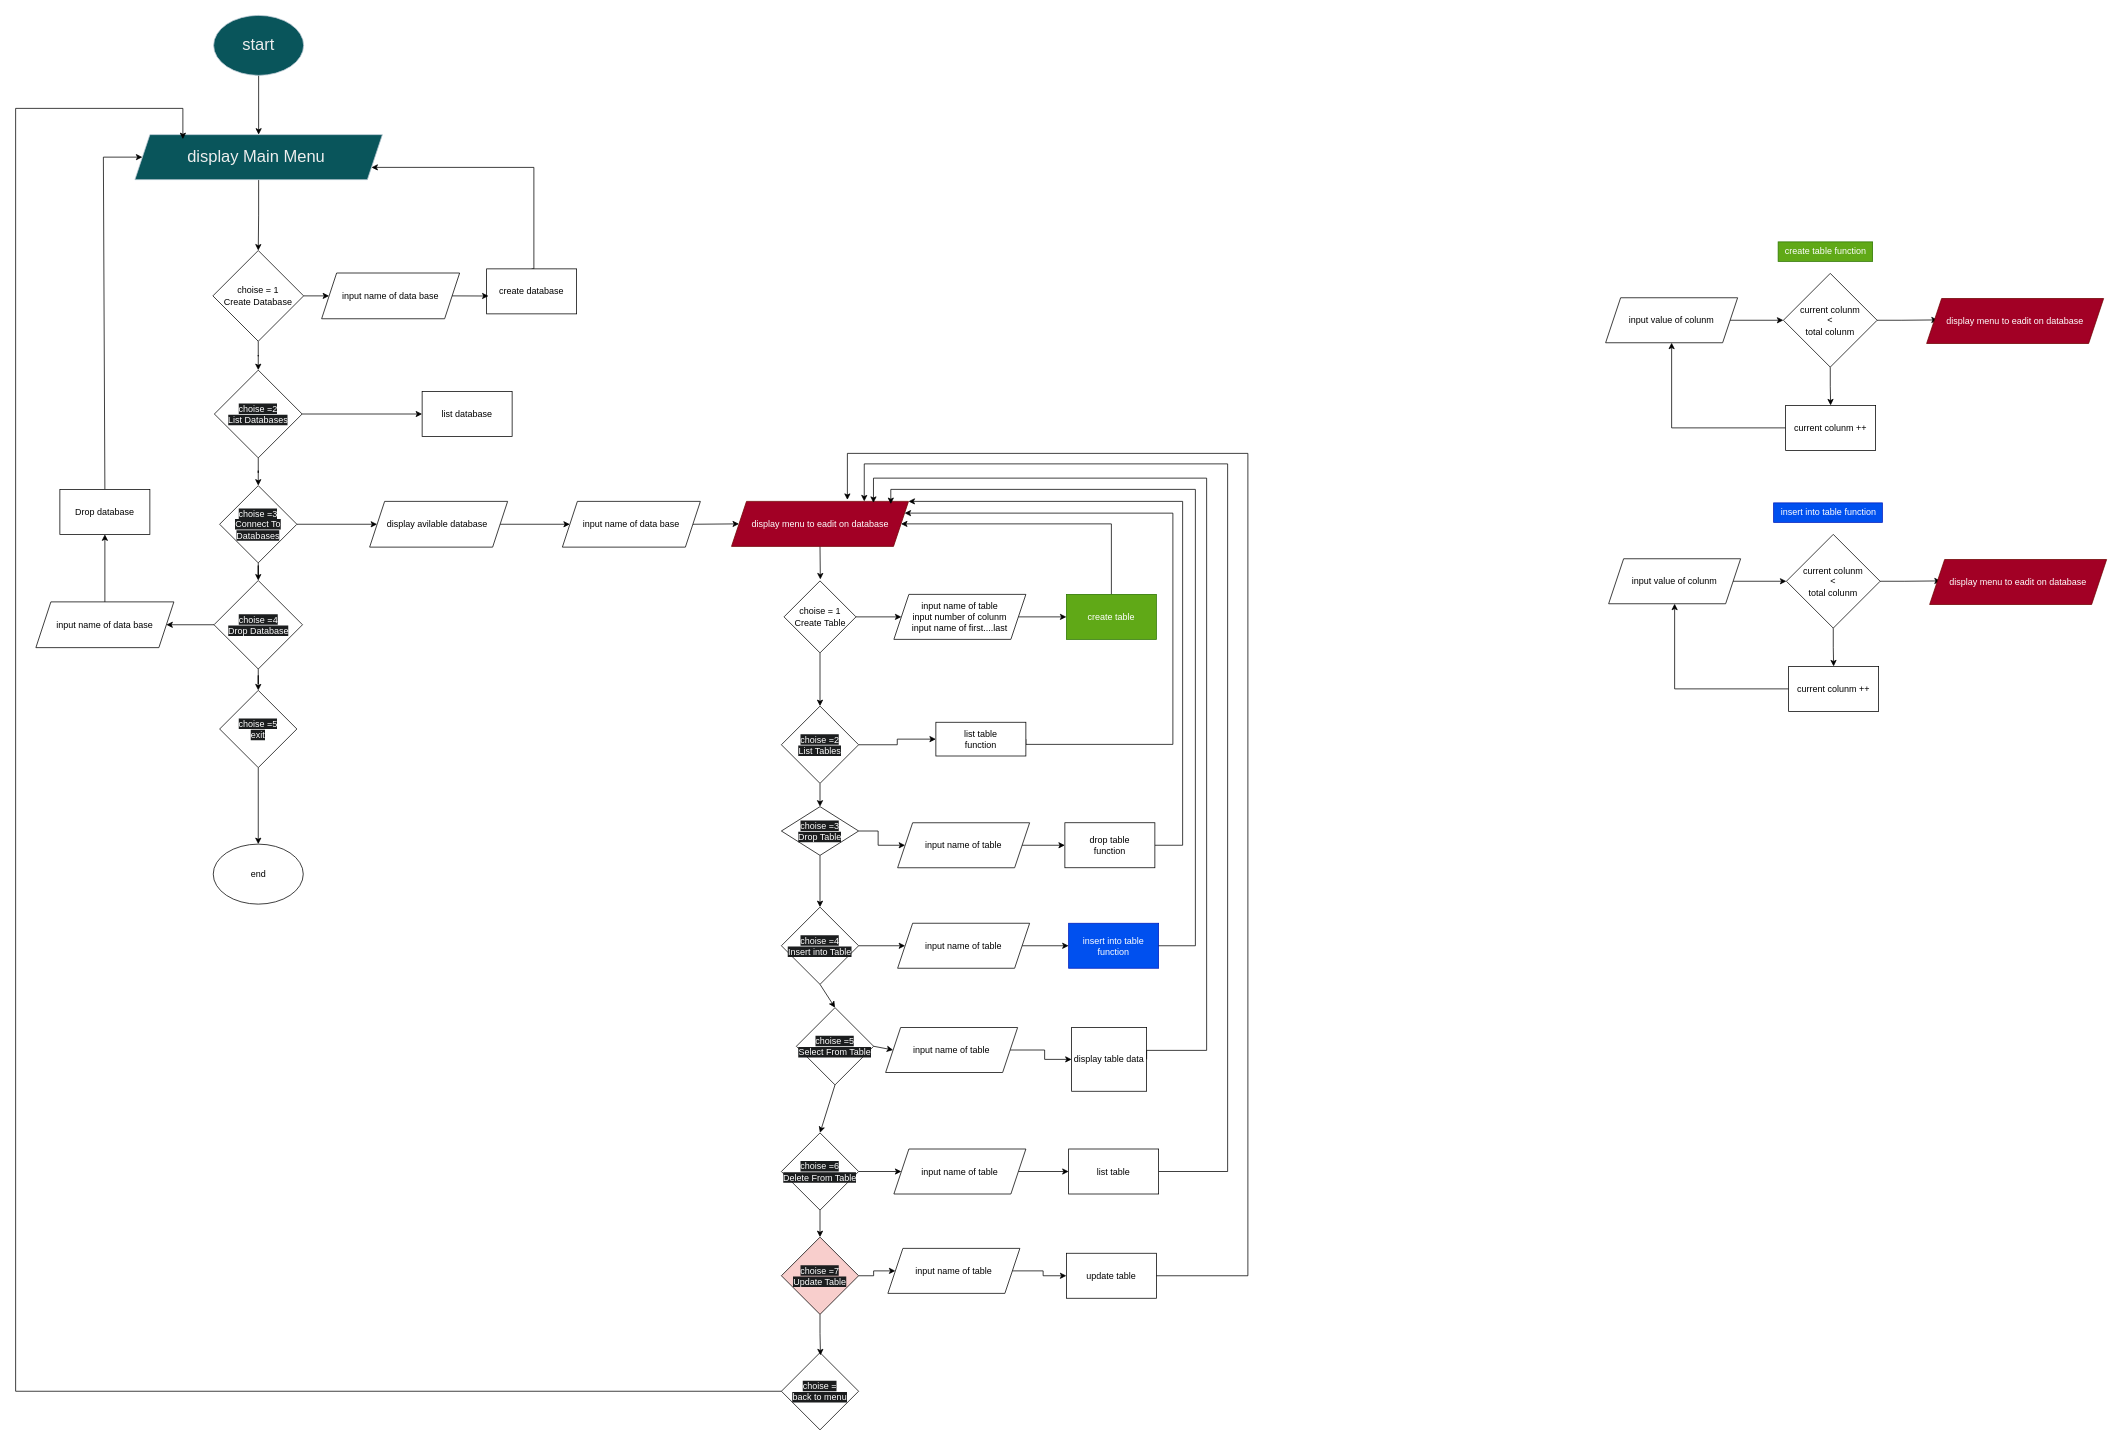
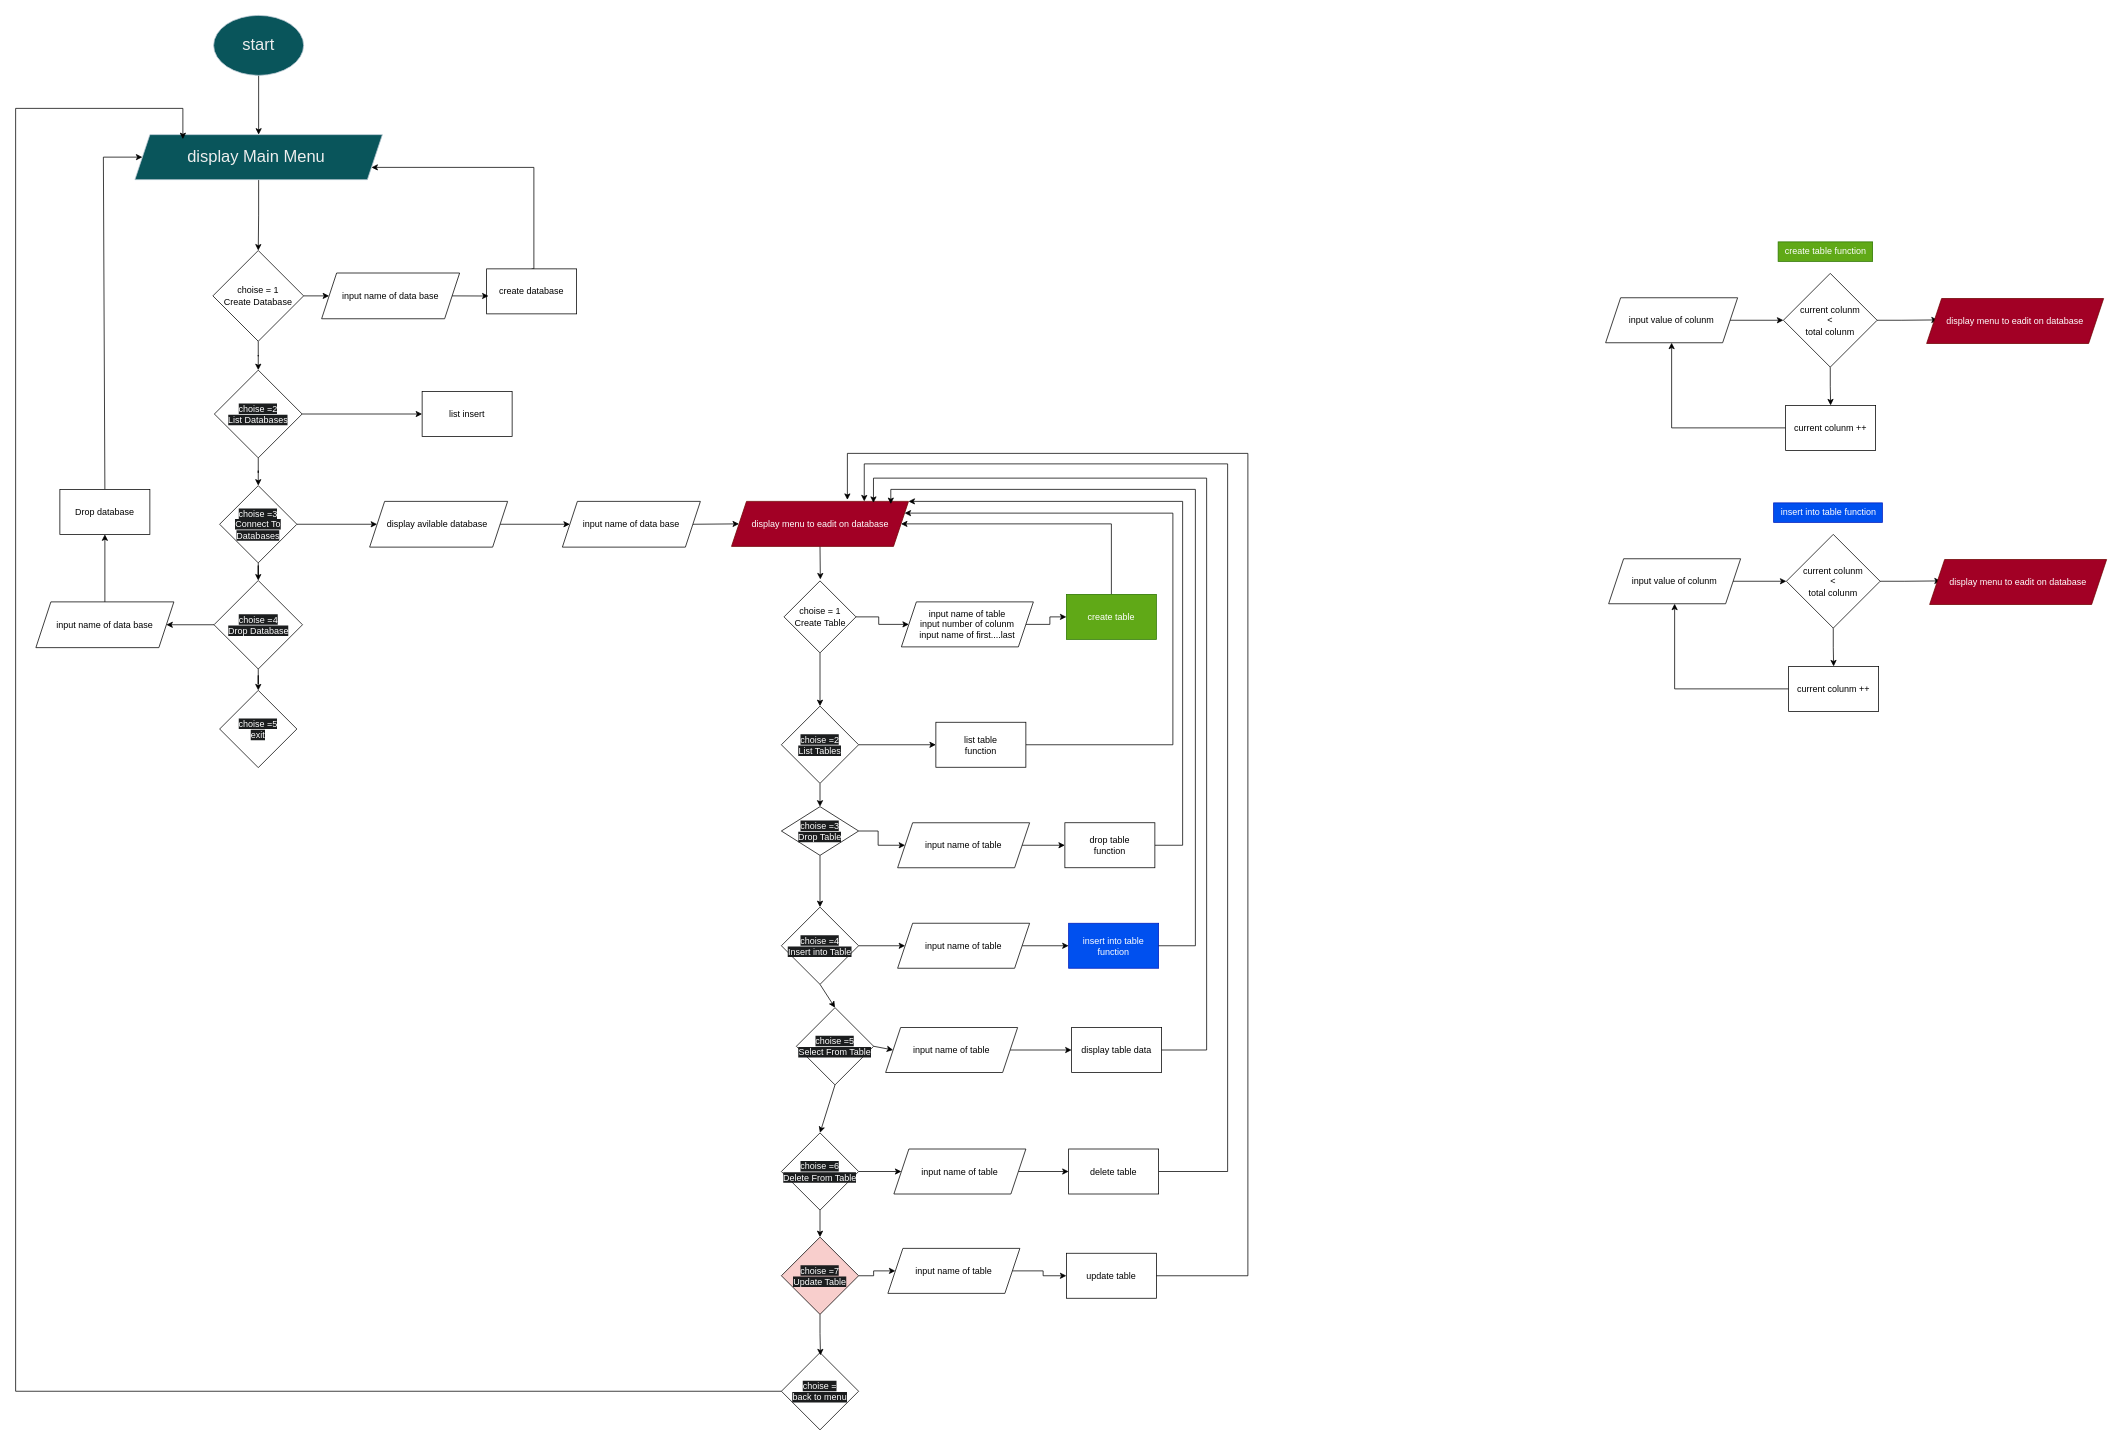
(467, 414) -> (467, 414)
(960, 617) -> (967, 624)
(981, 739) -> (981, 745)
(258, 803) -> none
(258, 874) -> none
(1109, 1059) -> (1116, 1050)
(1113, 1172) -> (1113, 1172)
